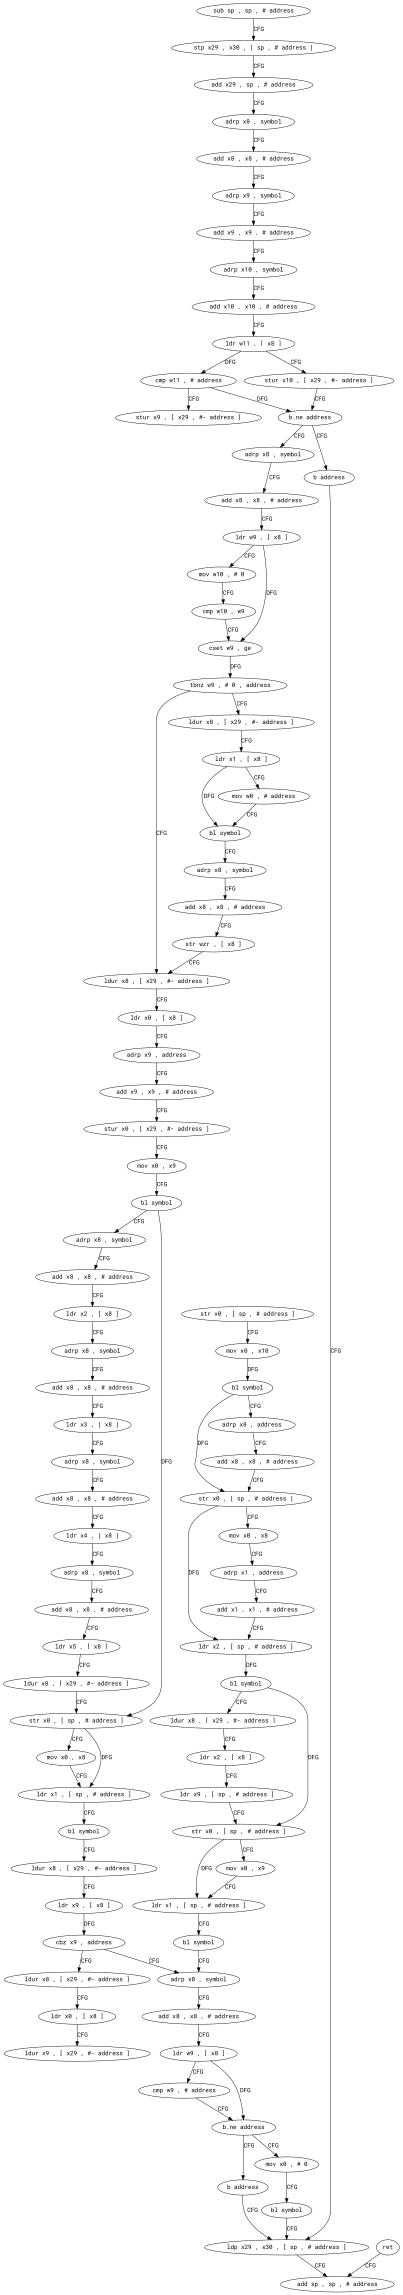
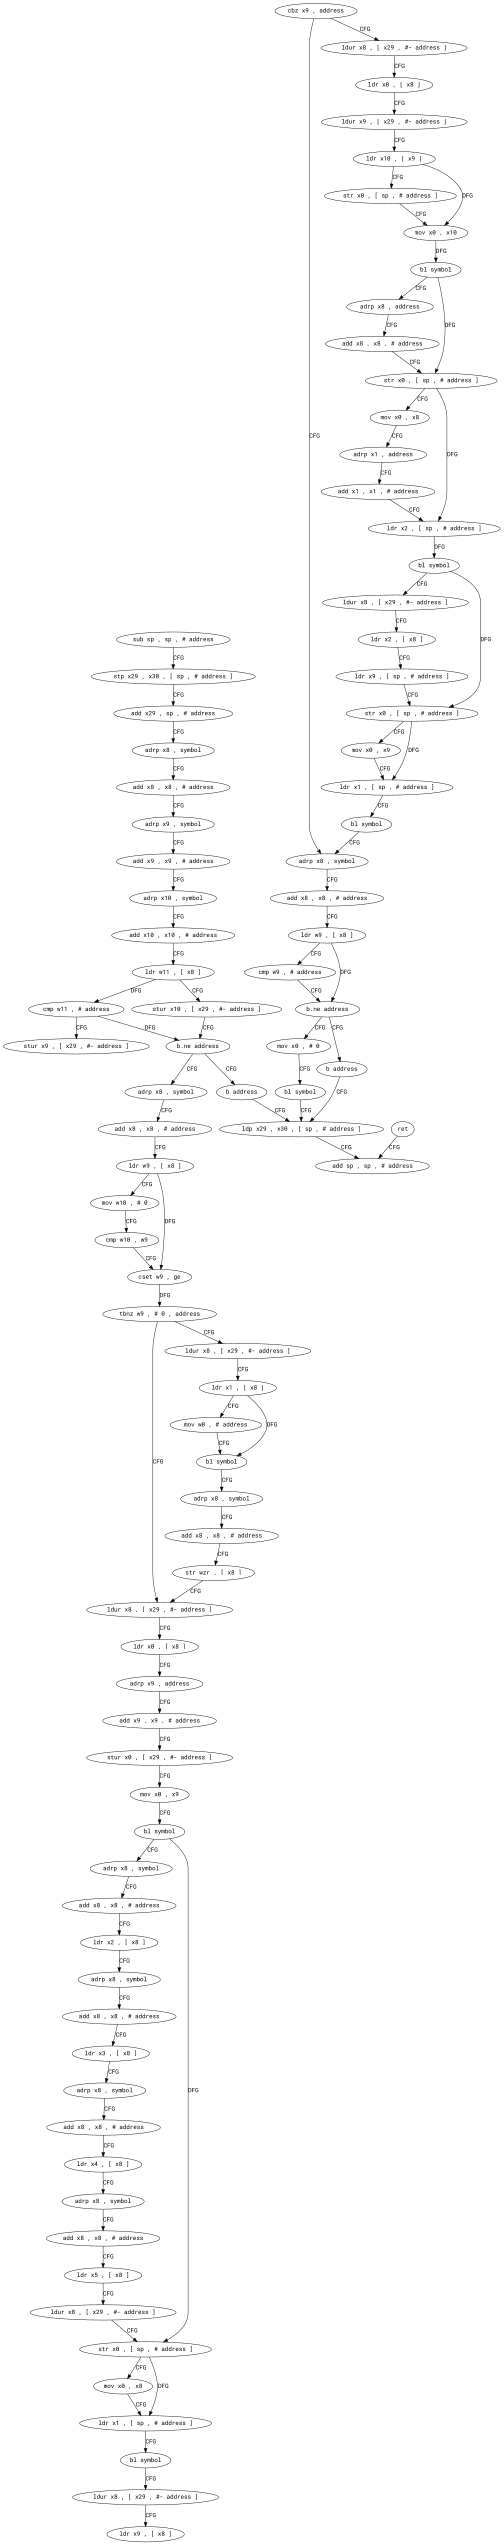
none -> (394, 159)
(84, 1922) -> none
